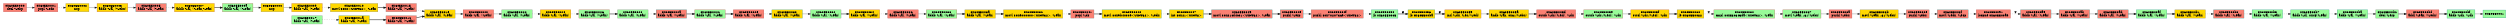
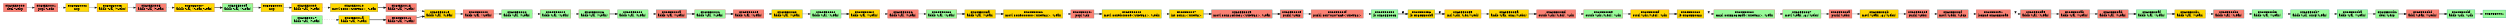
(556, 14) -> (556, 14)
